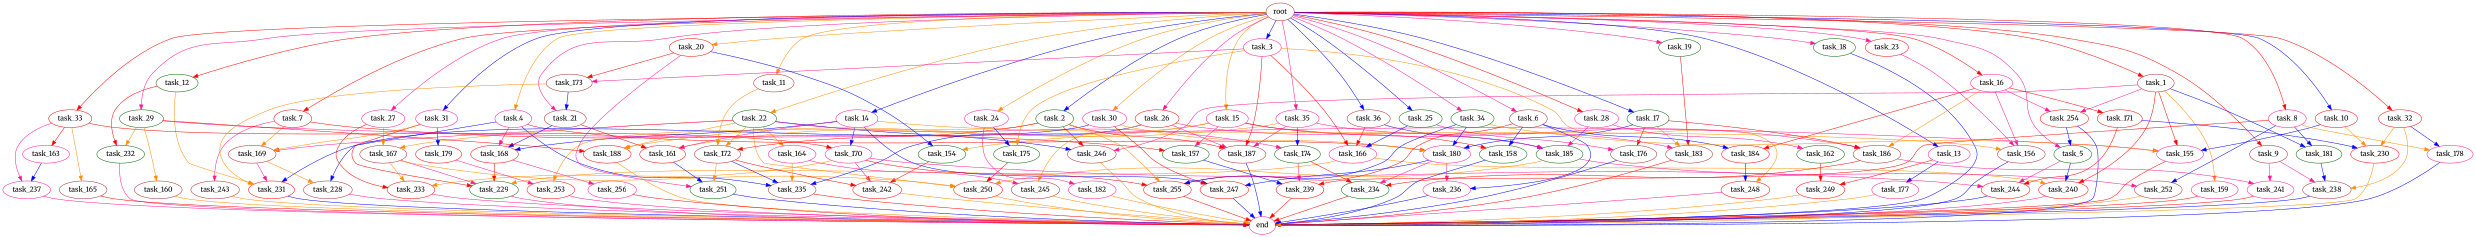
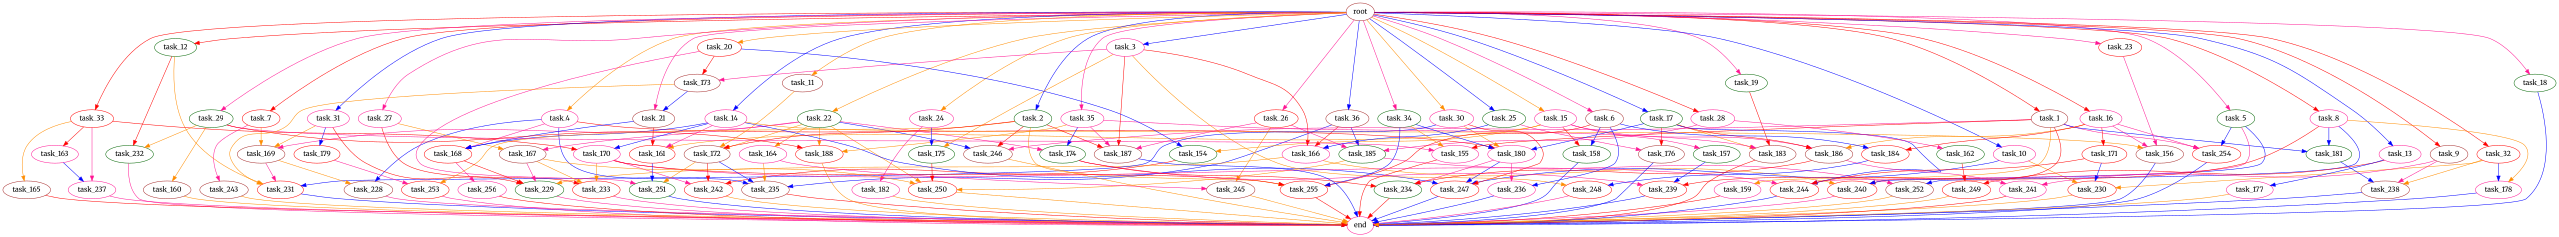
(2336, 119) -> (2014, 154)
(569, 130) -> (673, 135)
(735, 137) -> none
(2069, 137) -> (2228, 134)
(2264, 138) -> (1738, 173)
(909, 147) -> (1066, 179)
none -> (1922, 154)
(1283, 206) -> (1512, 215)
